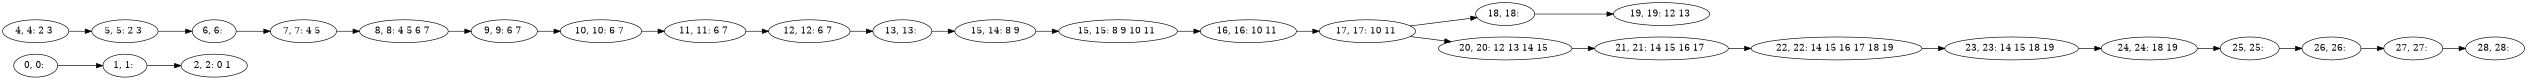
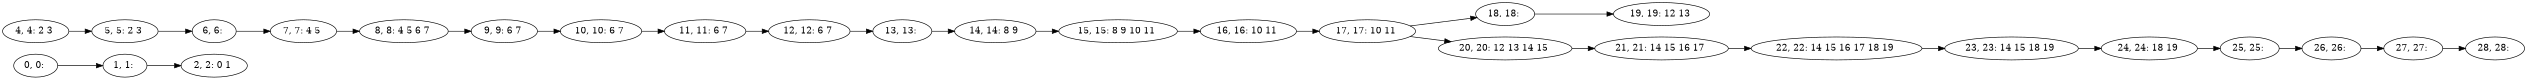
(995, 31) -> (995, 31)
